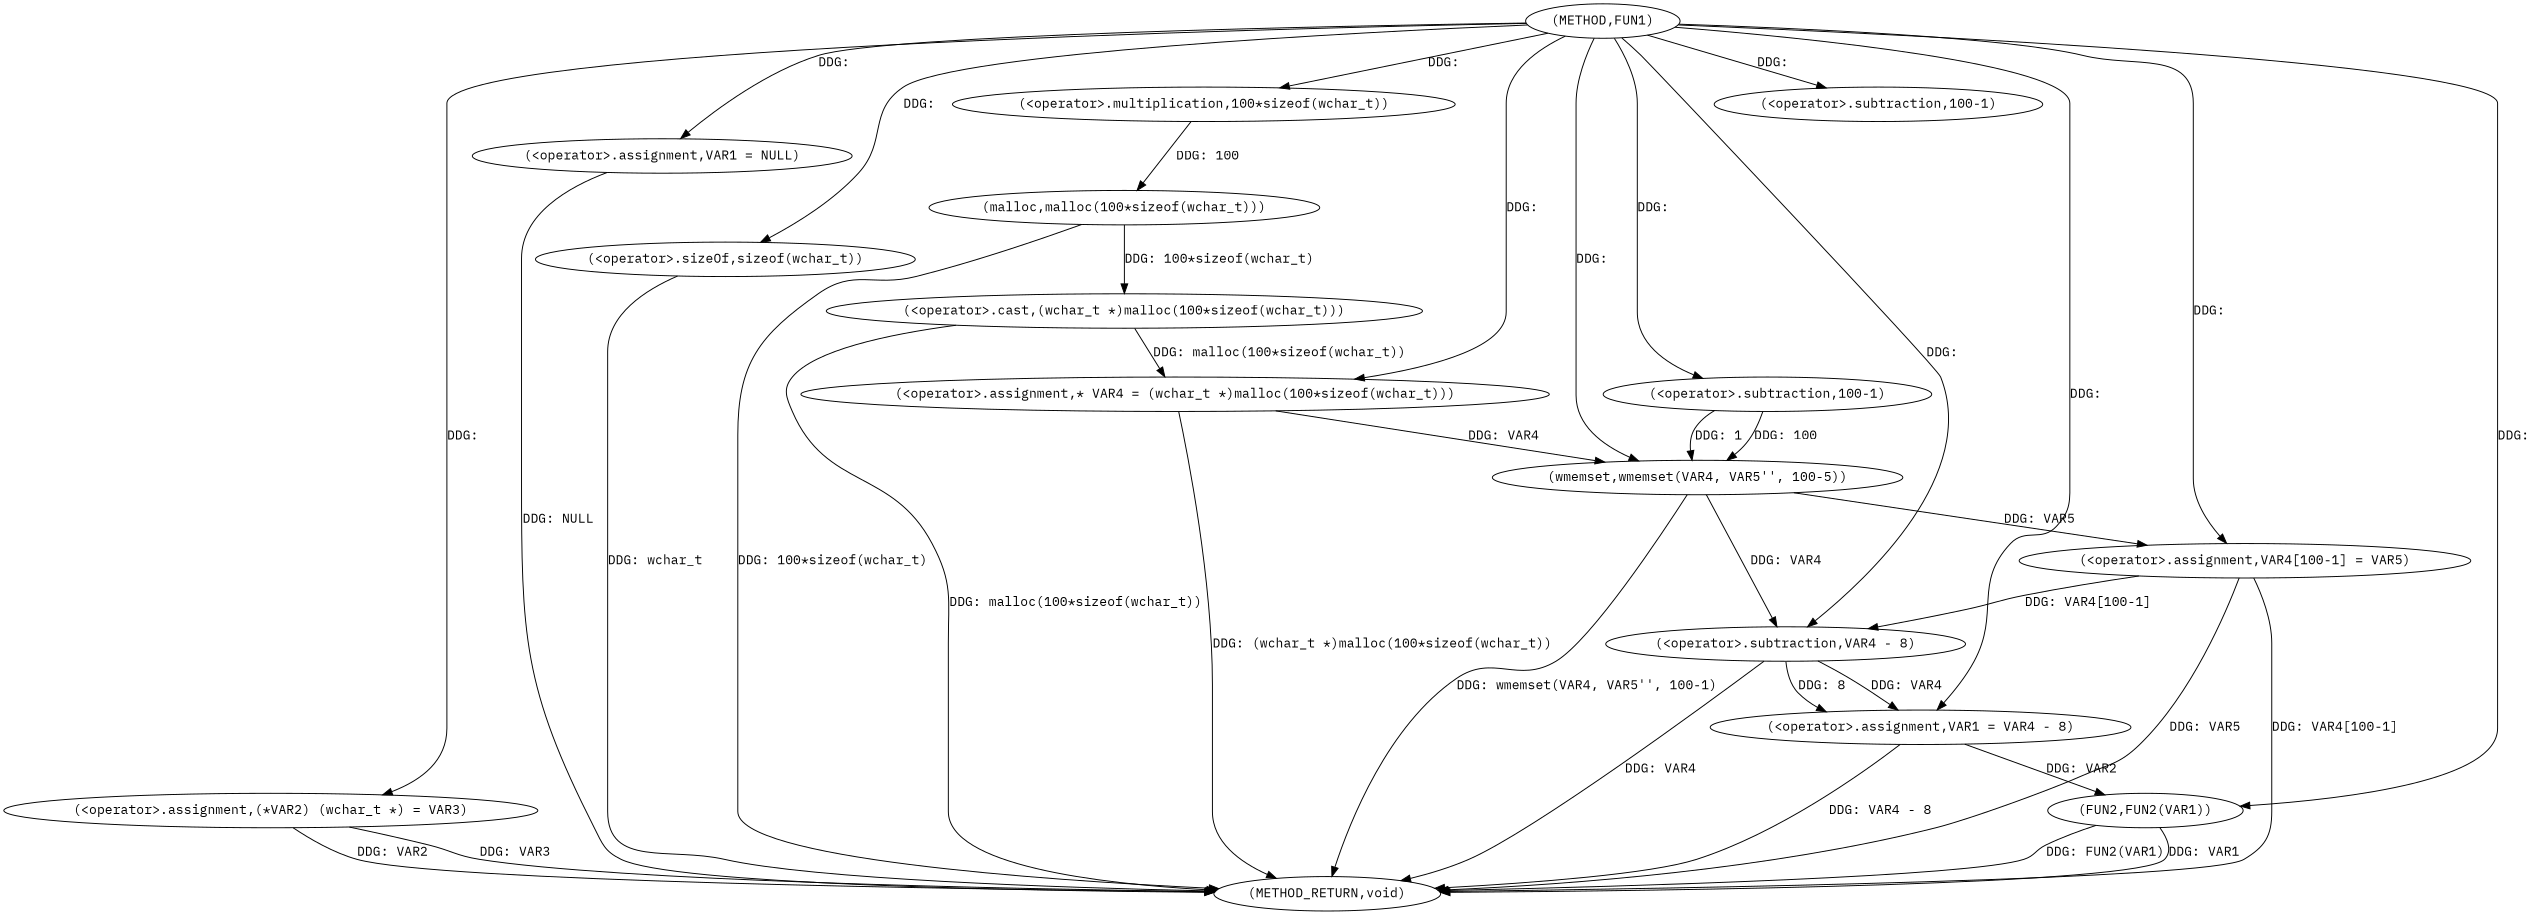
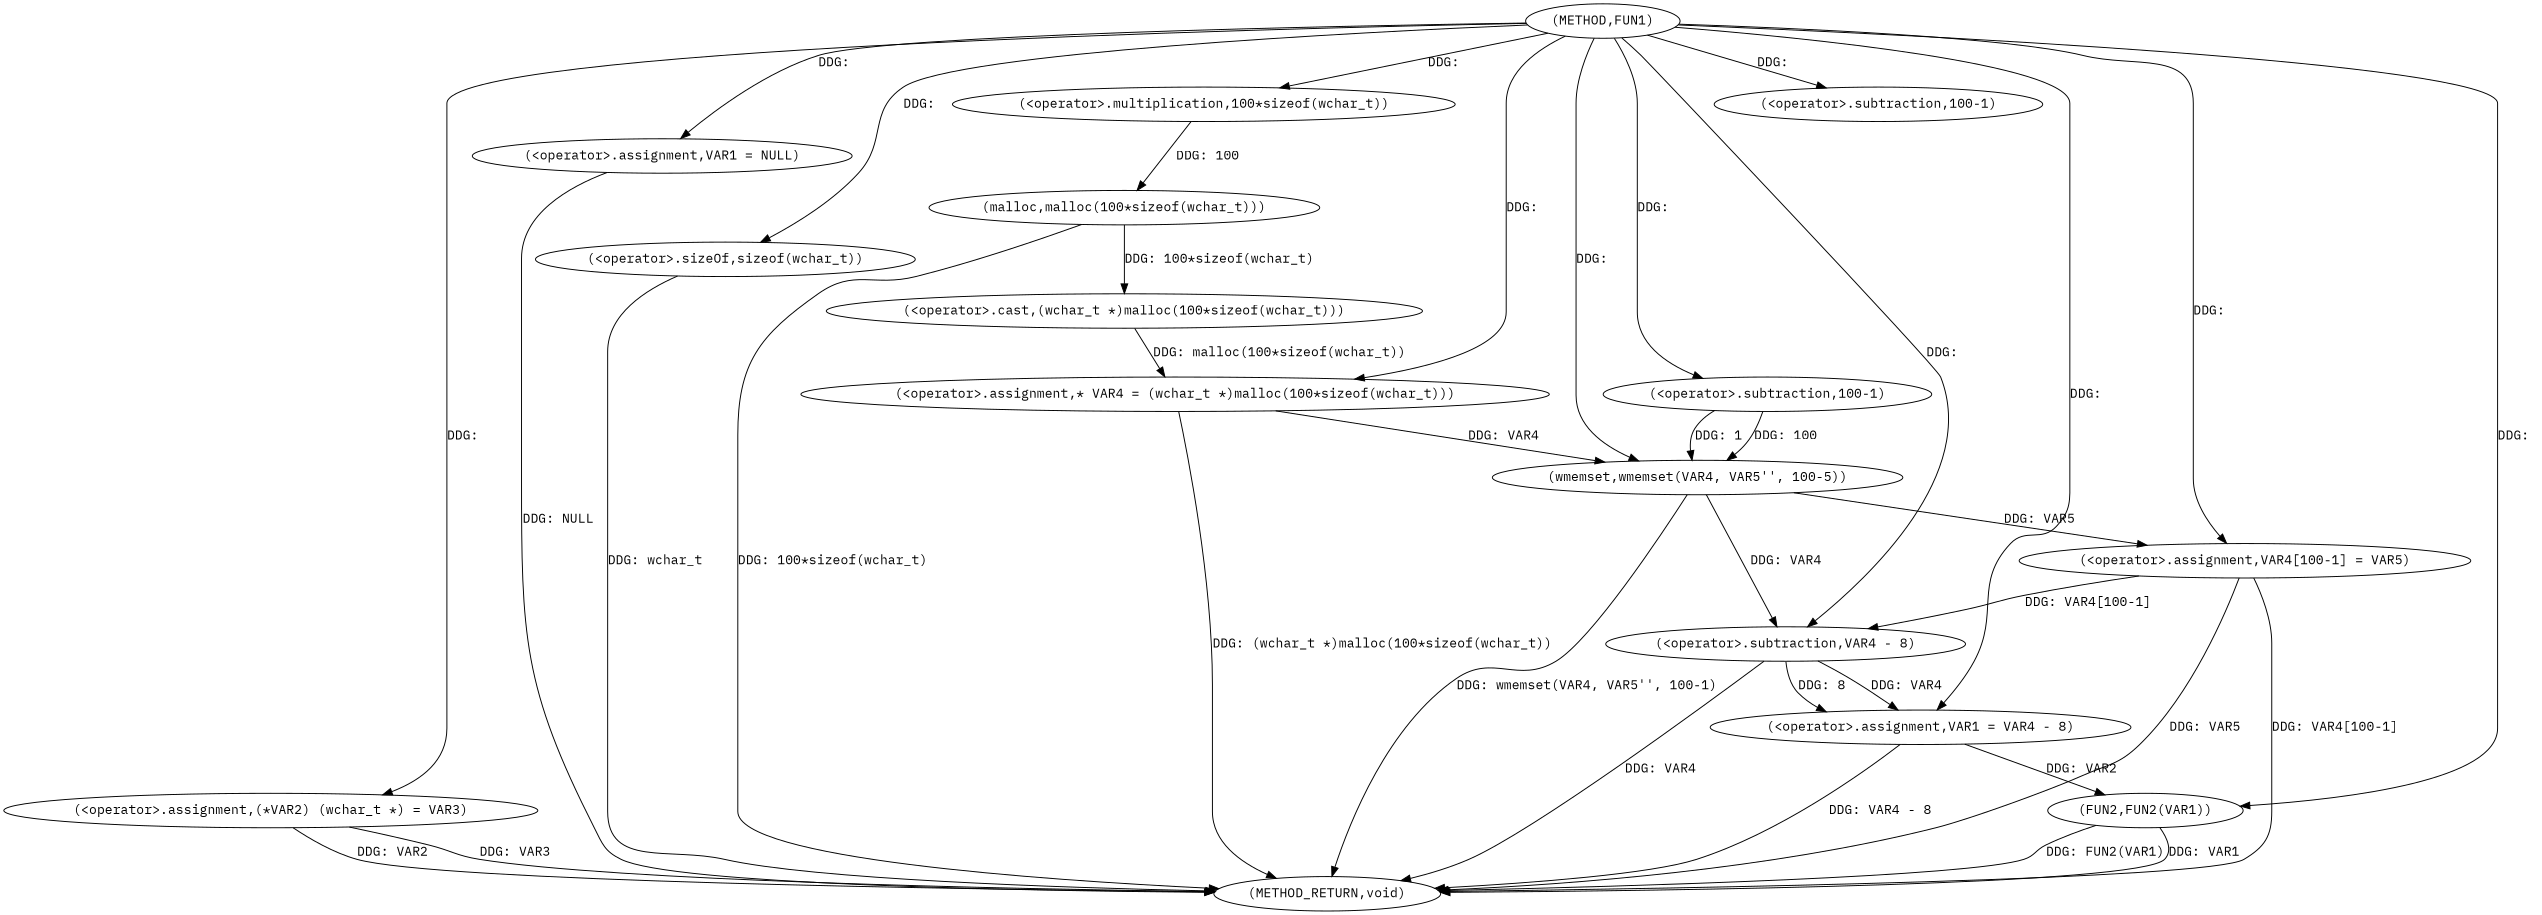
(949, 614) -> none
